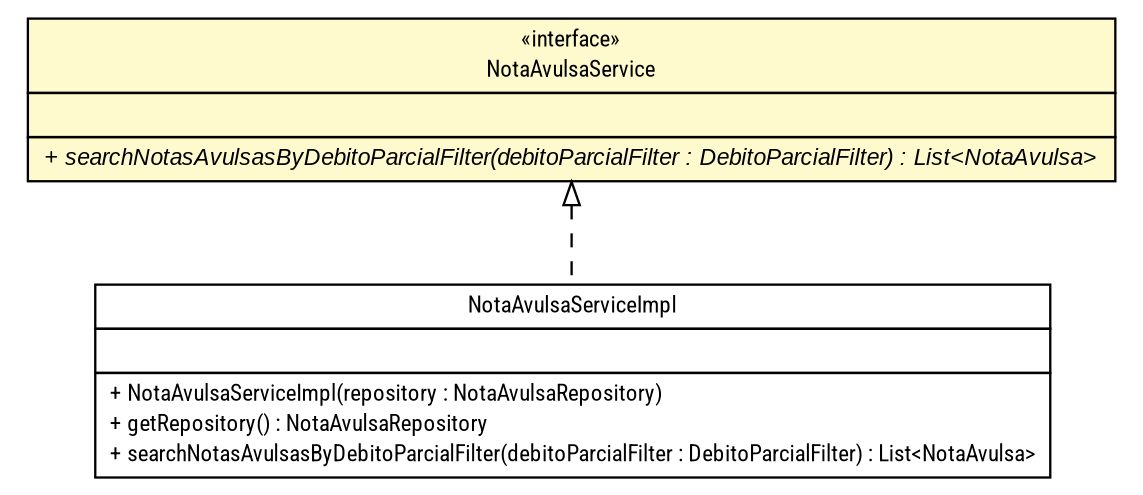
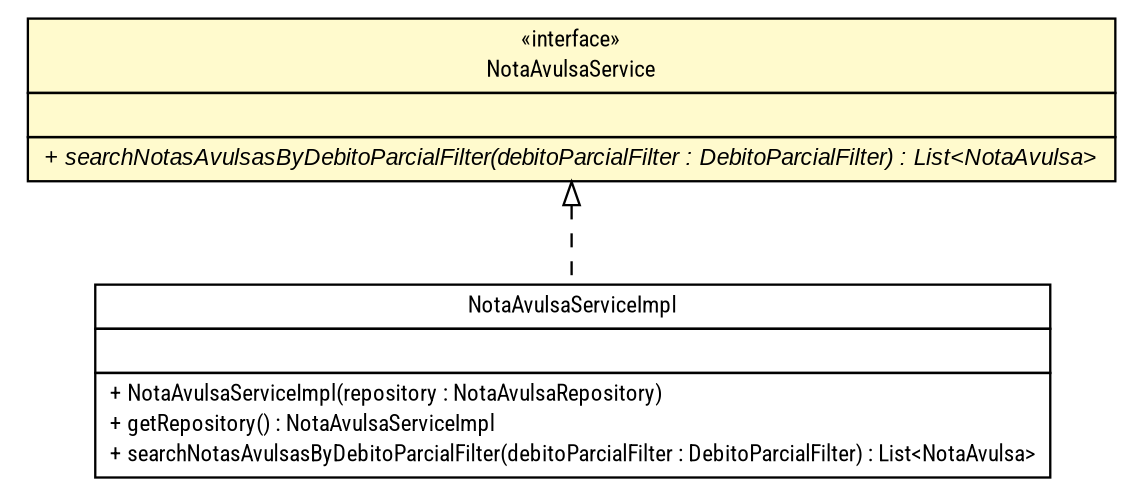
(300, 424) -> (303, 424)
